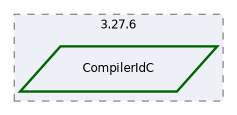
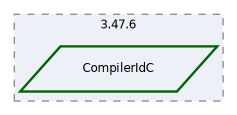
(119, 26) -> (119, 26)
